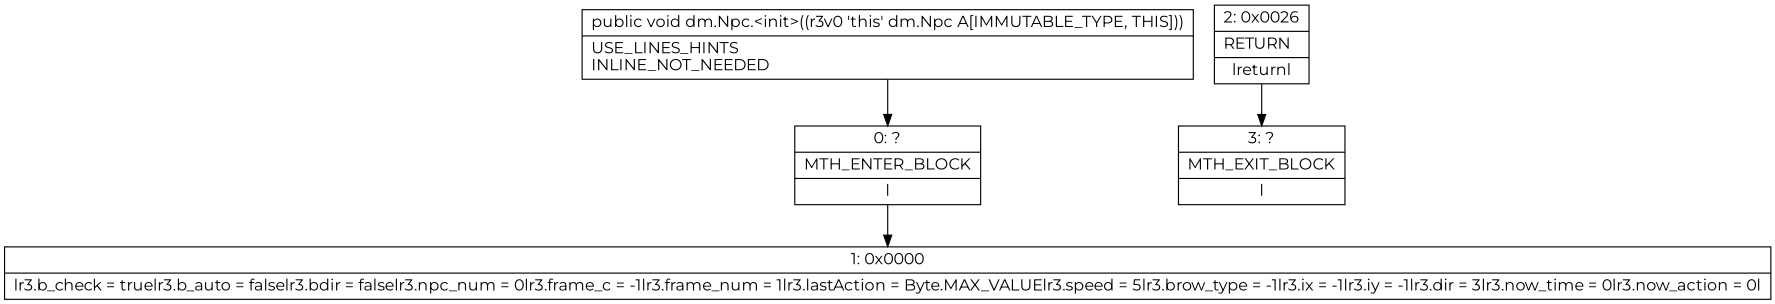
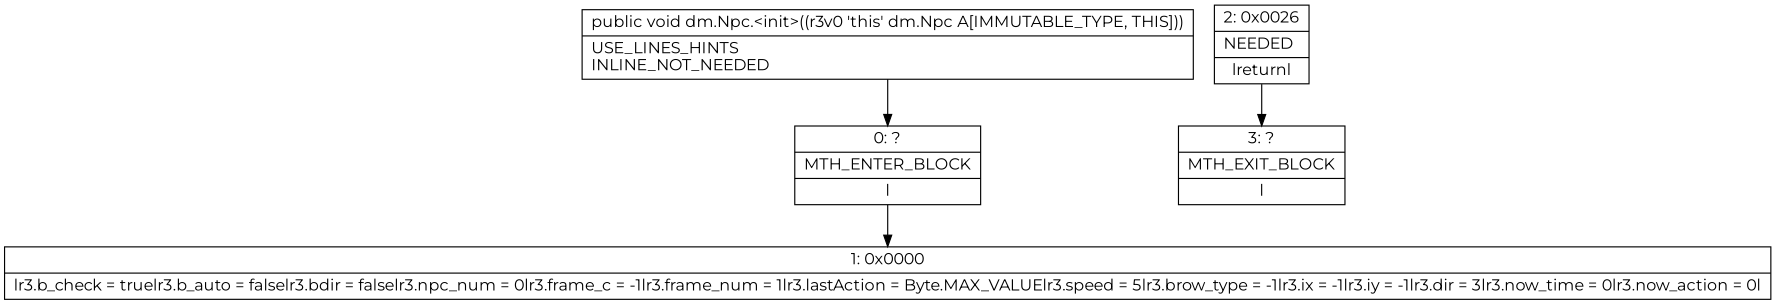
(1257, 44) -> (1258, 44)
